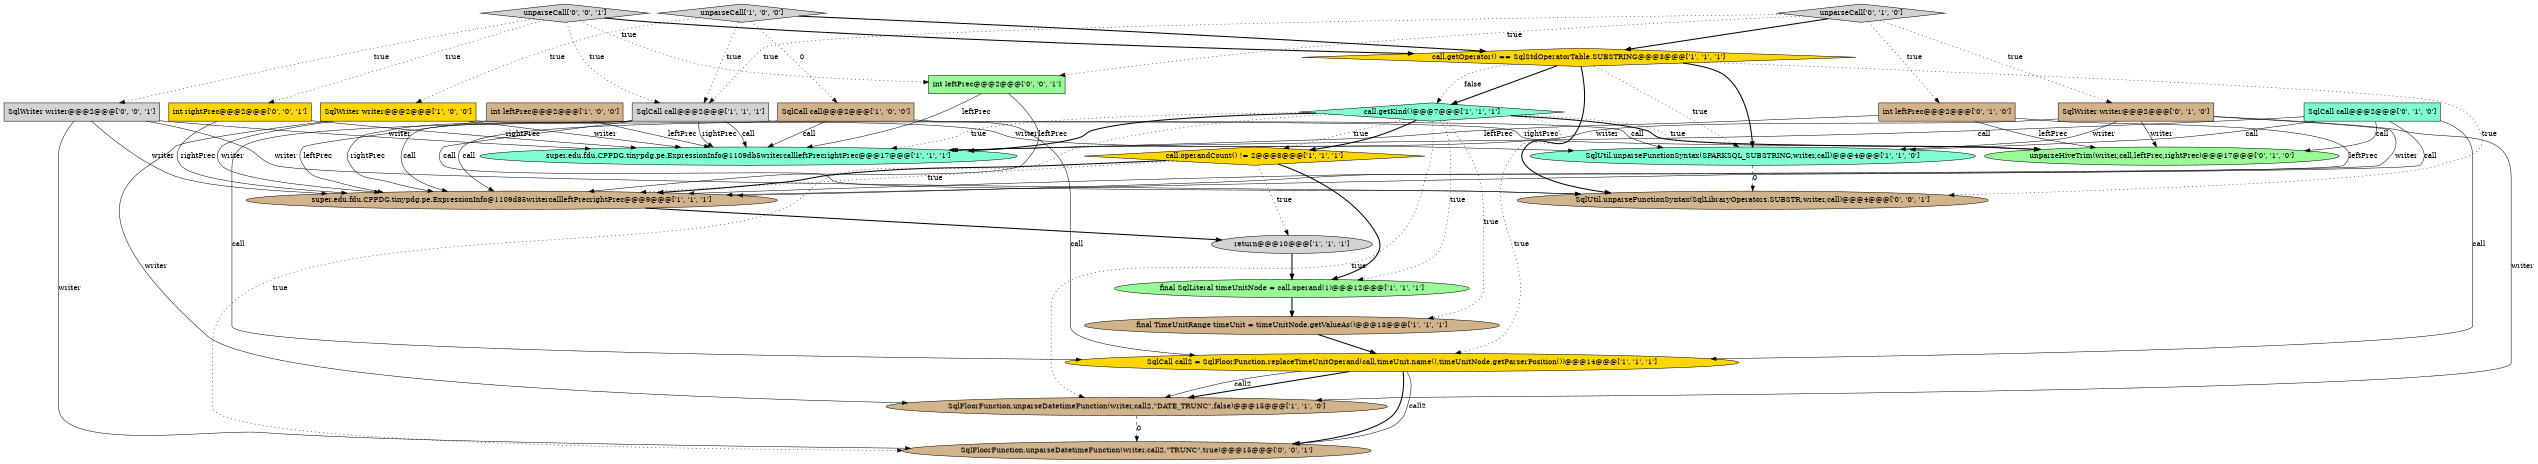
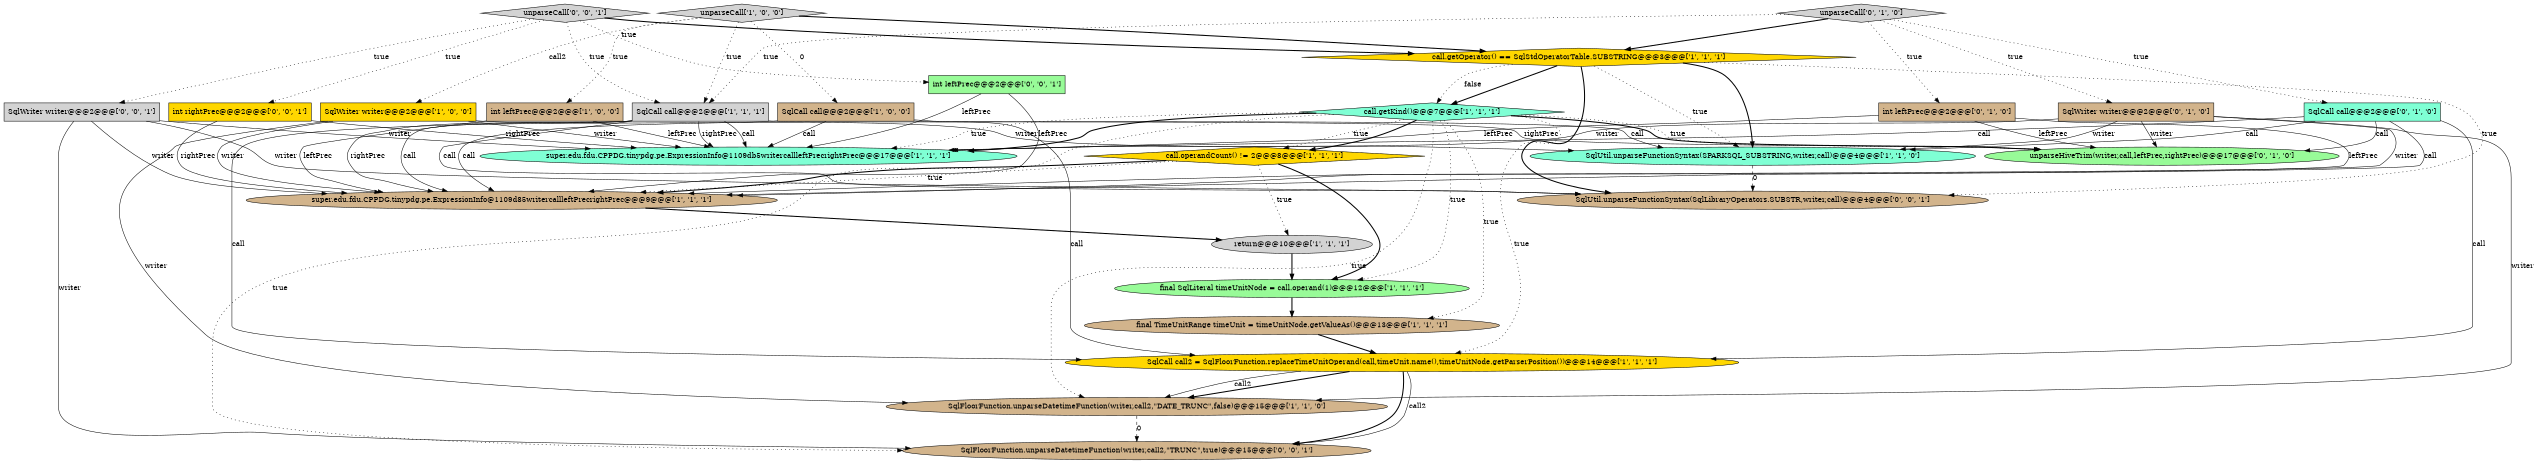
none -> (620, 34)
(1434, 37) -> (2106, 61)
(558, 57) -> (558, 57)
